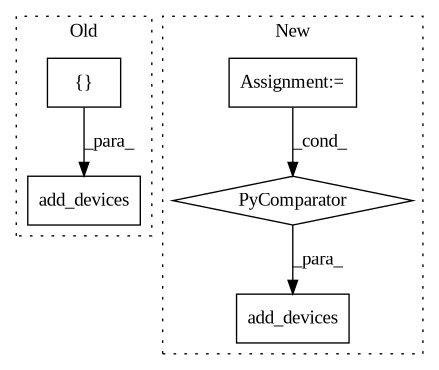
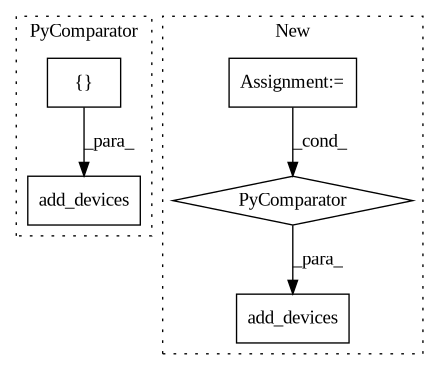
(84, 32) -> (84, 32)
